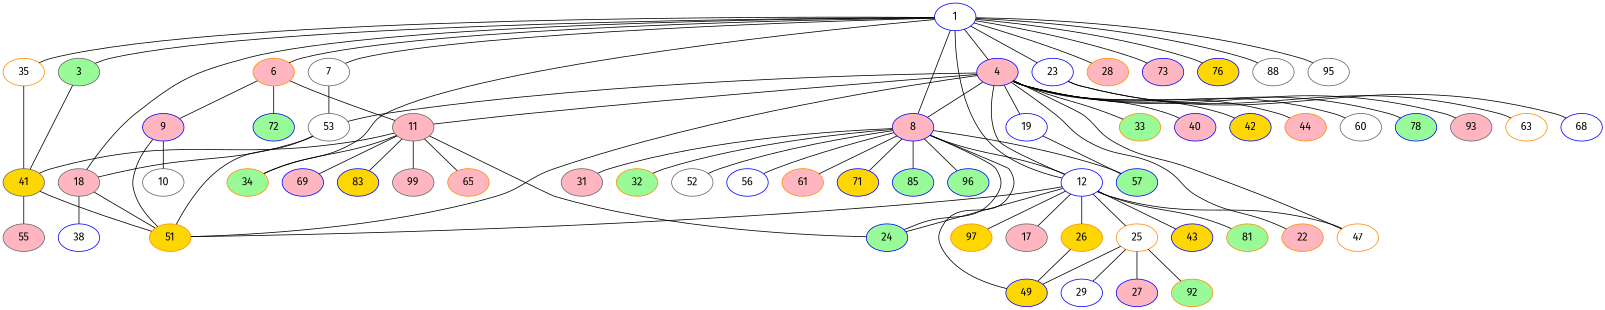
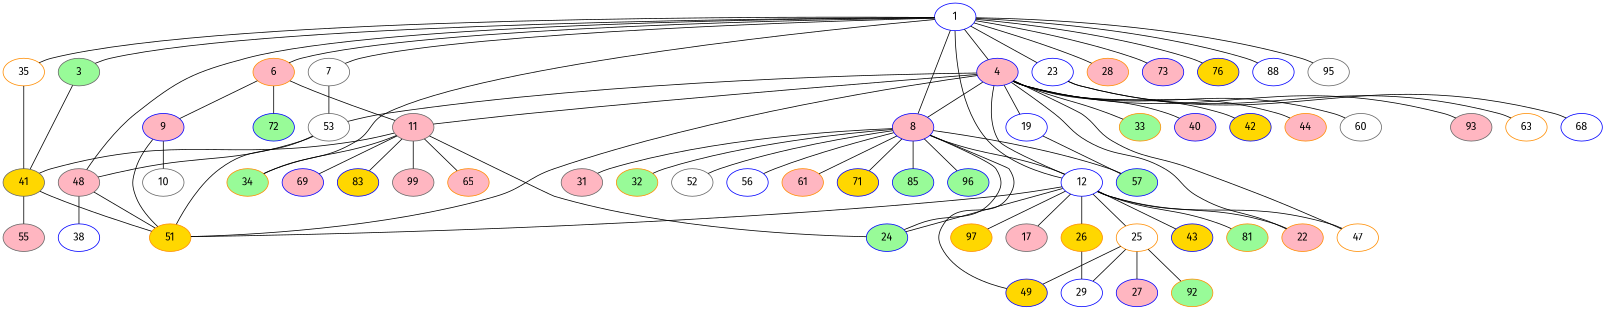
(1273, 72) -> (1273, 72)
(1416, 127) -> none
(79, 182) -> (79, 182)
none -> (1192, 210)
(1054, 265) -> (1082, 260)
